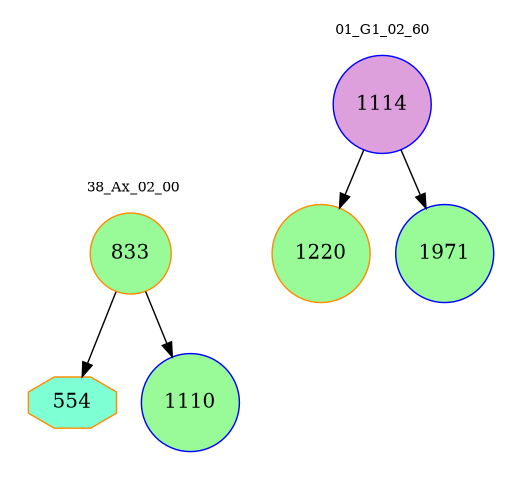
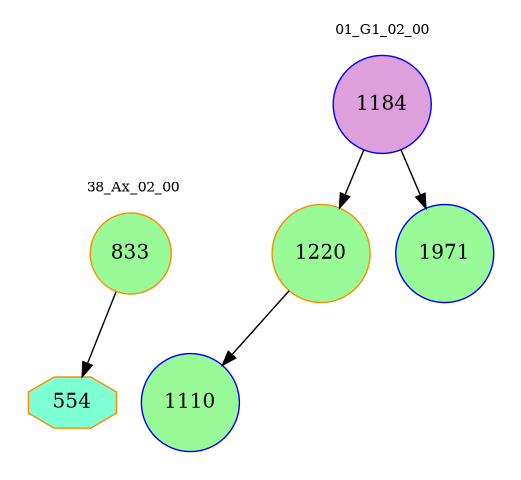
(383, 31) -> (383, 31)
(382, 104) -> (382, 104)
(156, 317) -> (261, 322)
